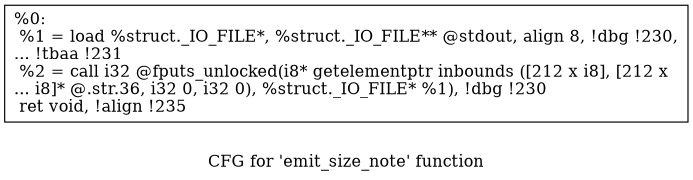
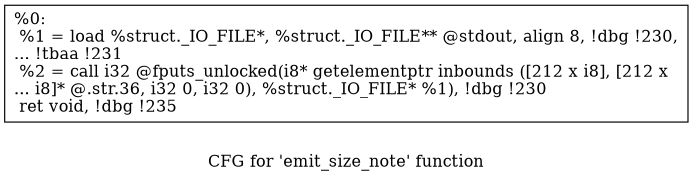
(100, 107) -> (96, 107)
